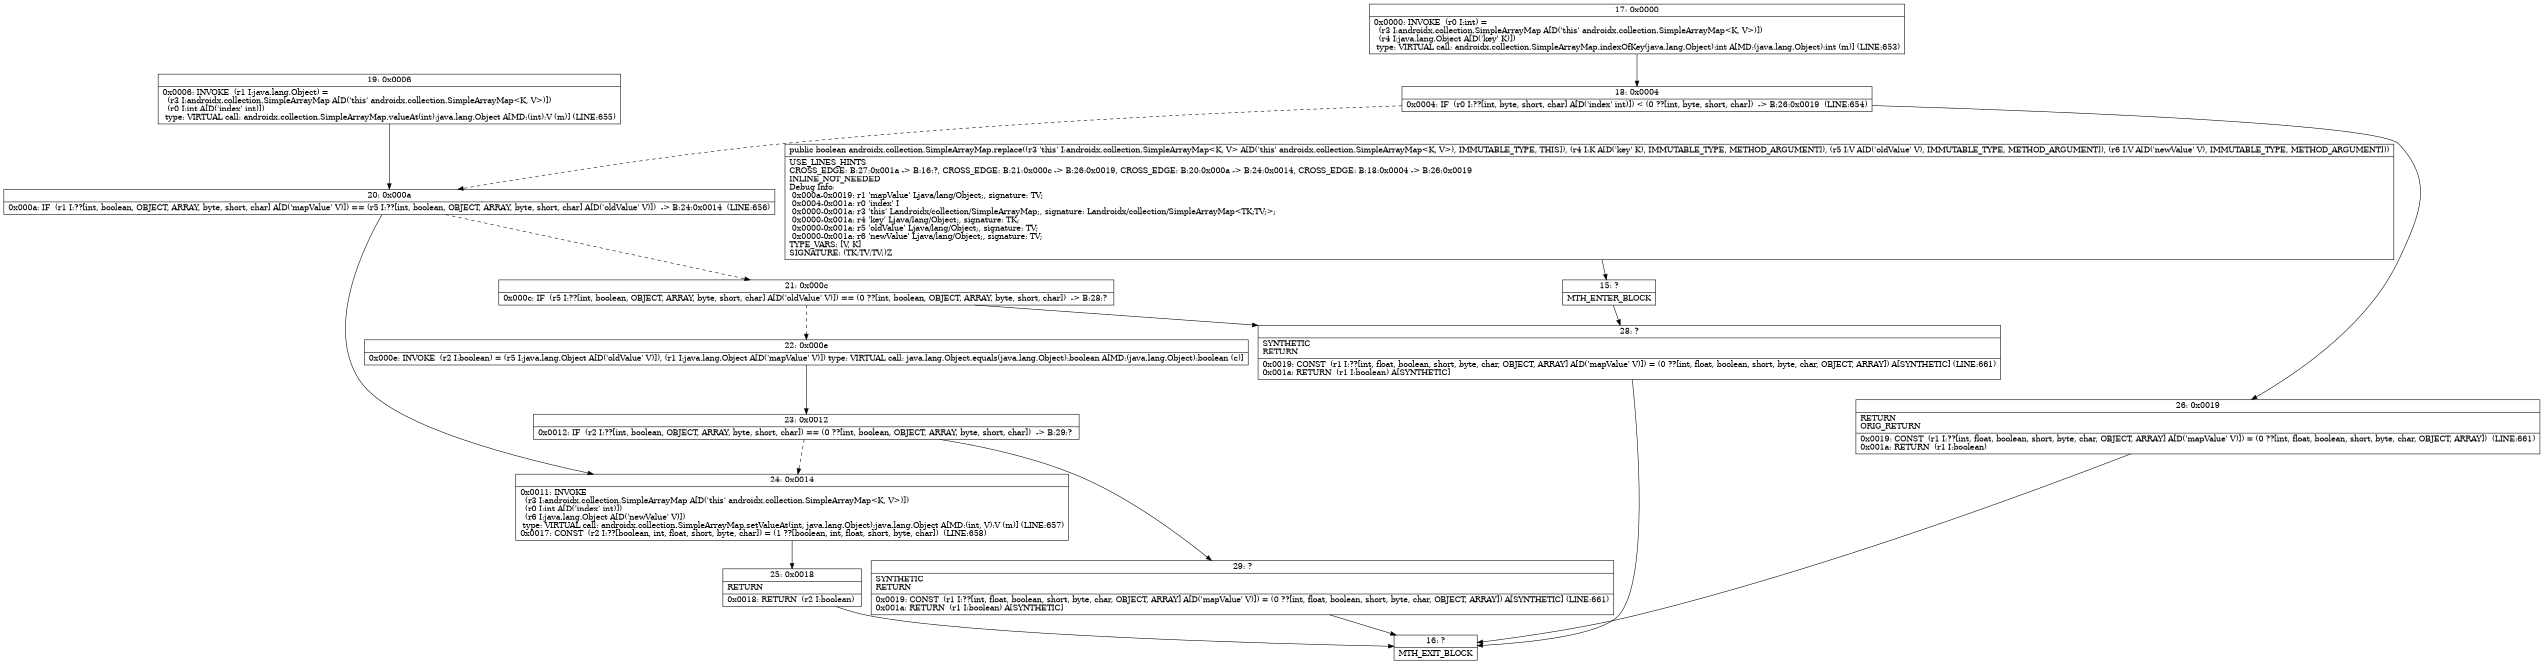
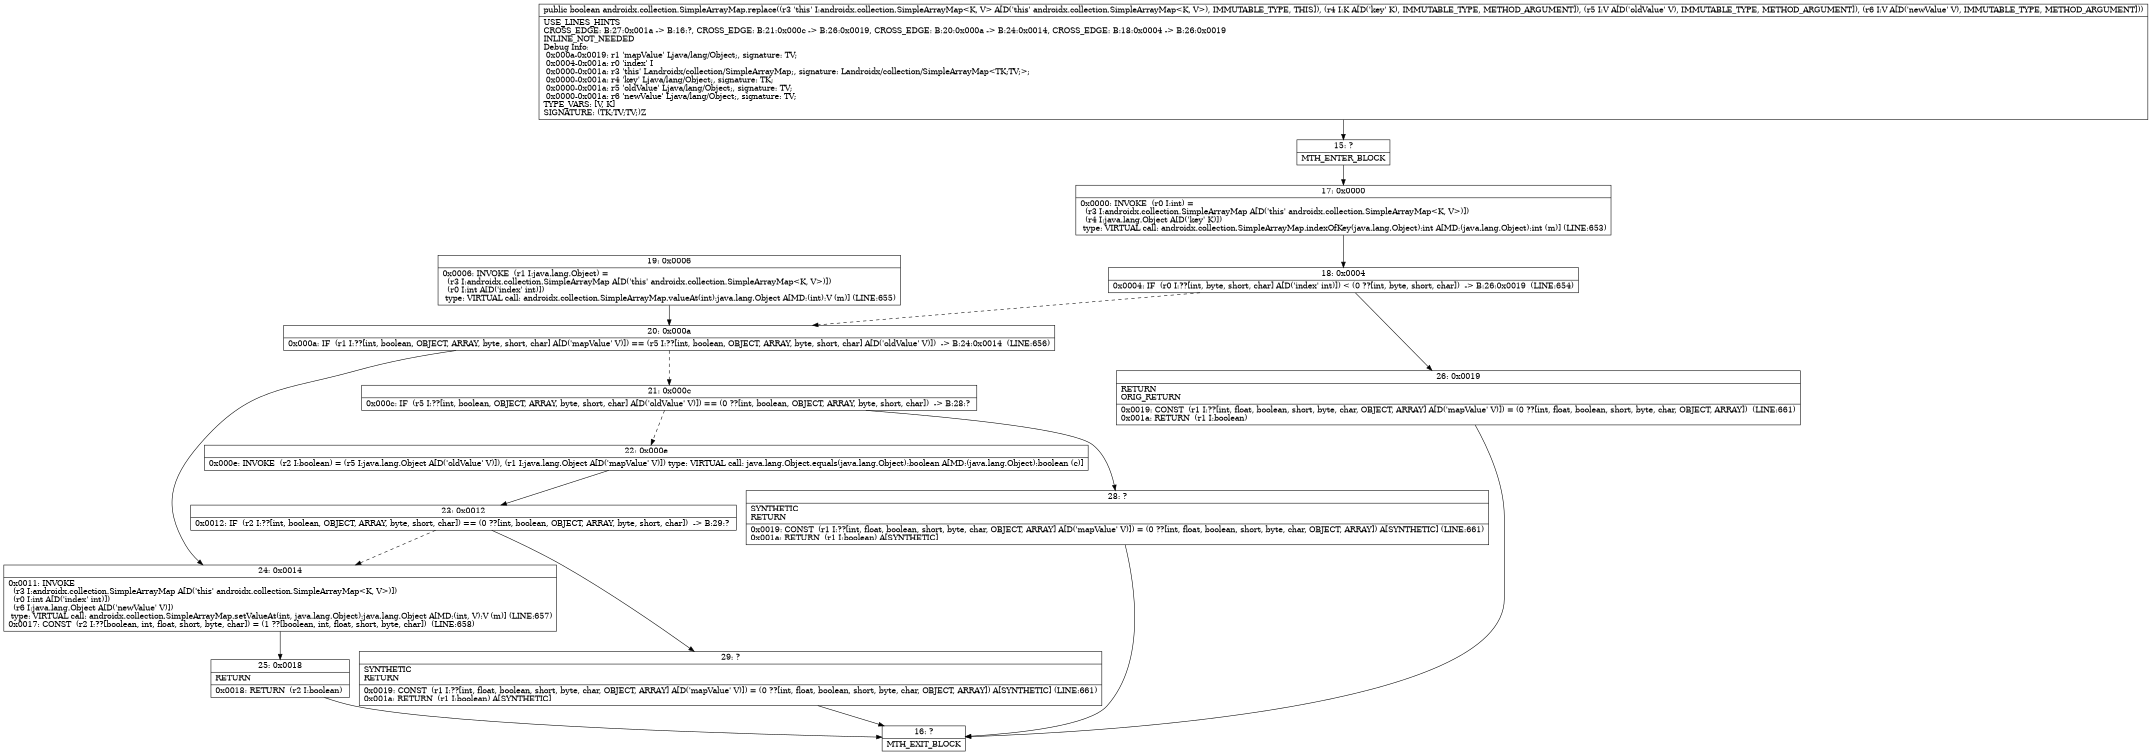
(1616, 313) -> (1343, 172)
